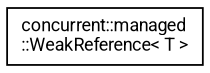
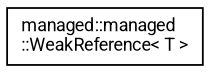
(105, 36) -> (105, 36)
